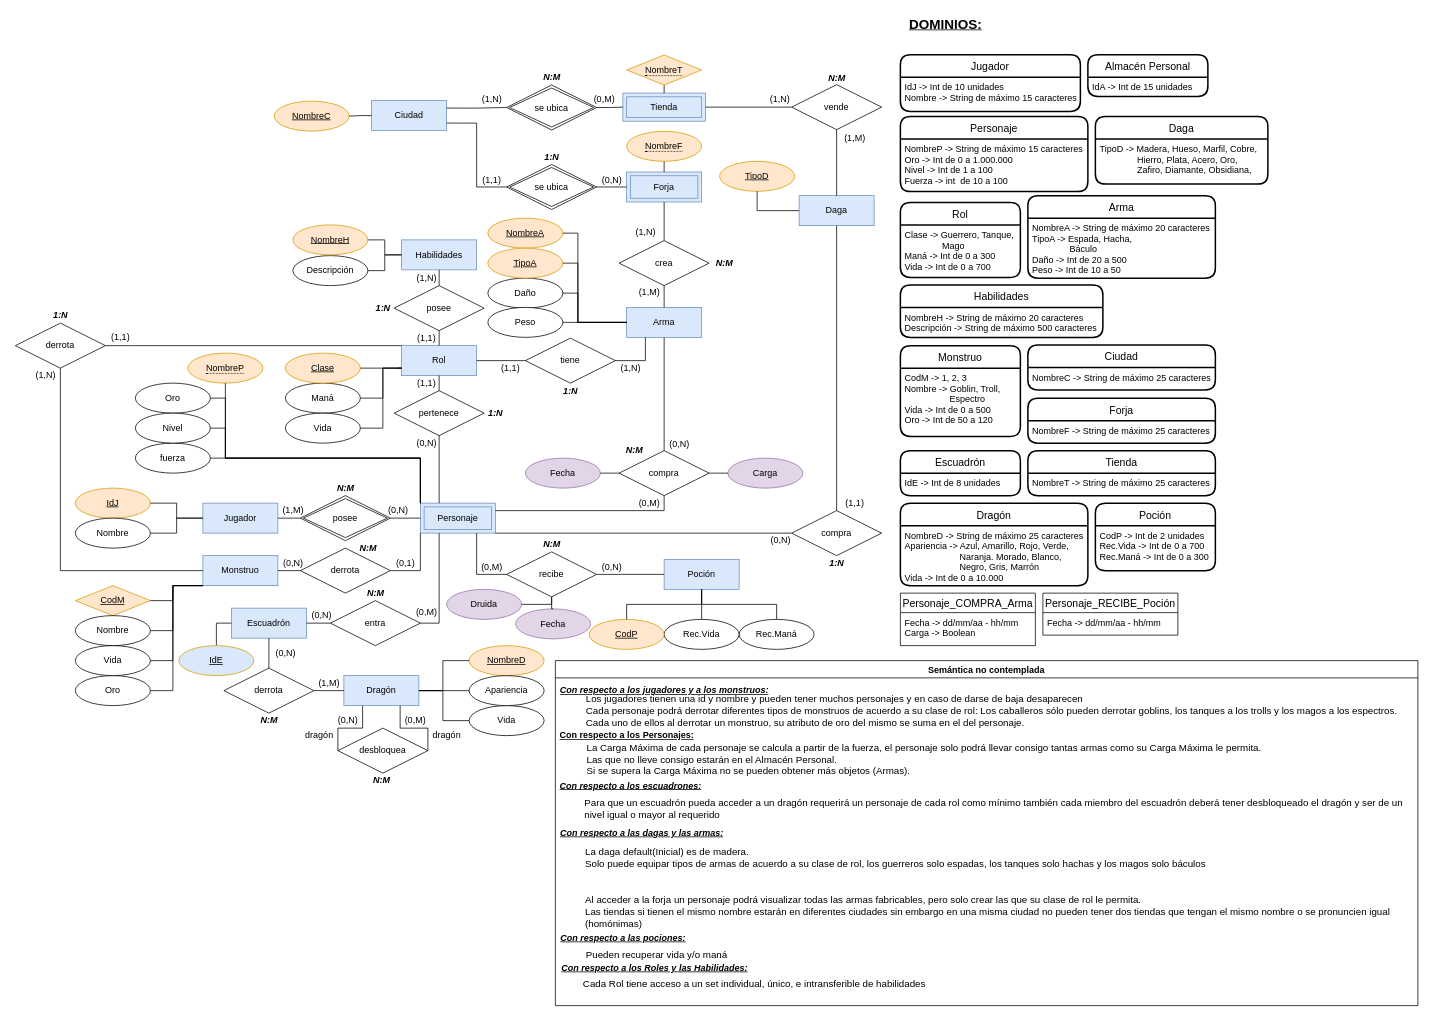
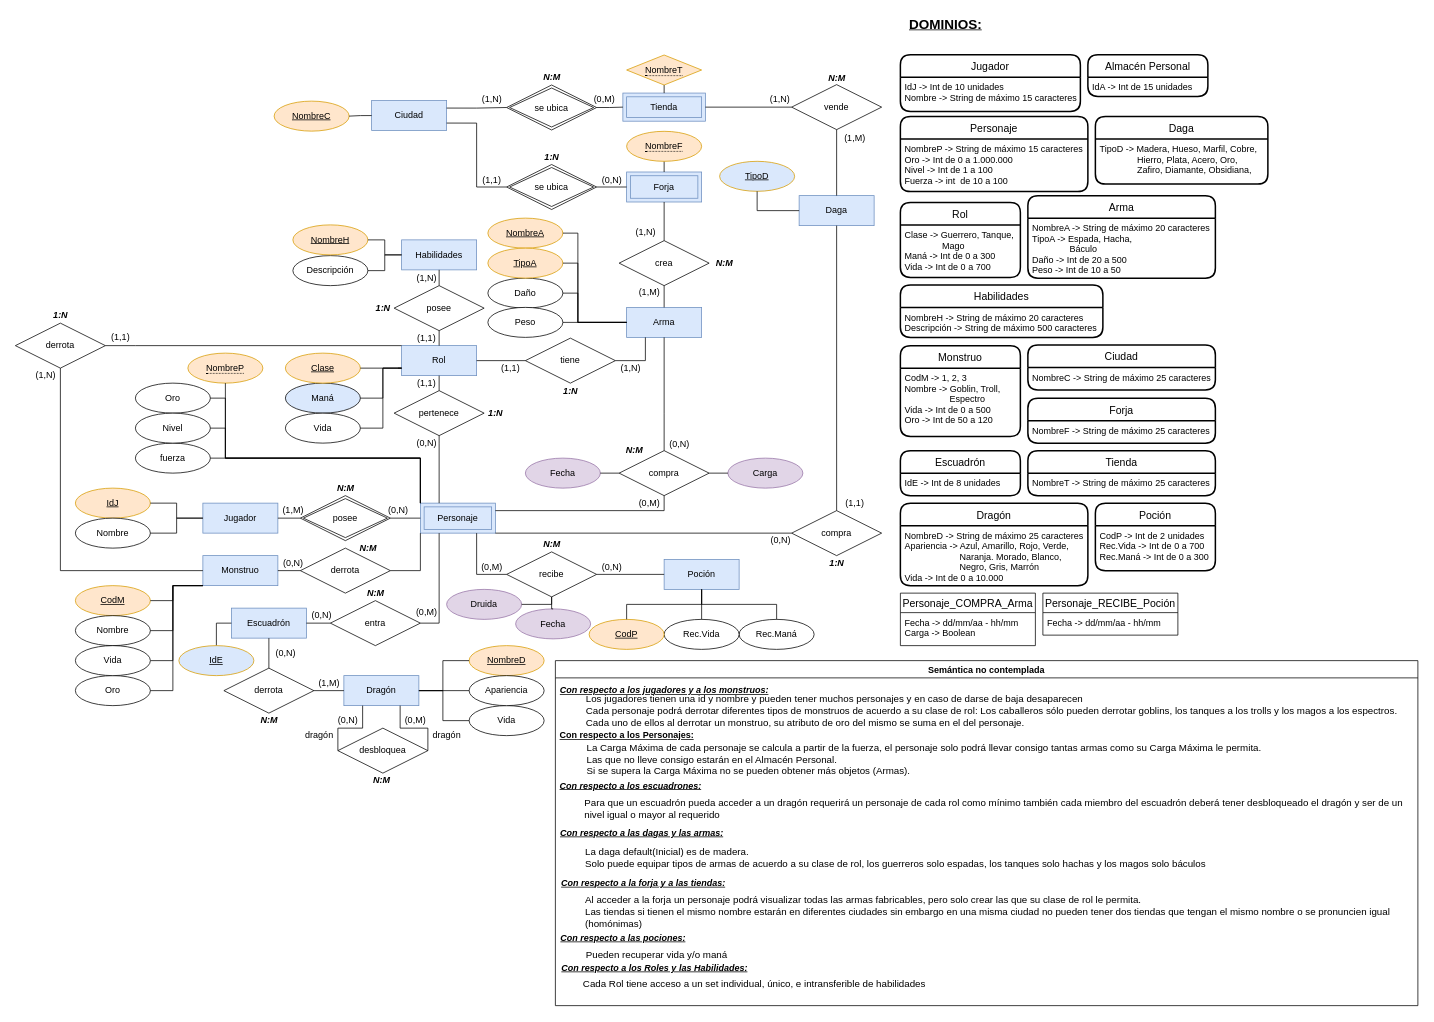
(757, 176) -> (757, 176)
(323, 398) -> (323, 398)
(405, 563) -> none
(113, 600) -> (113, 600)
none -> (643, 883)
